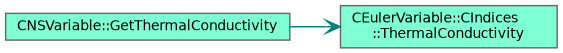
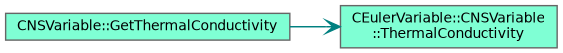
(449, 27) -> (449, 27)
